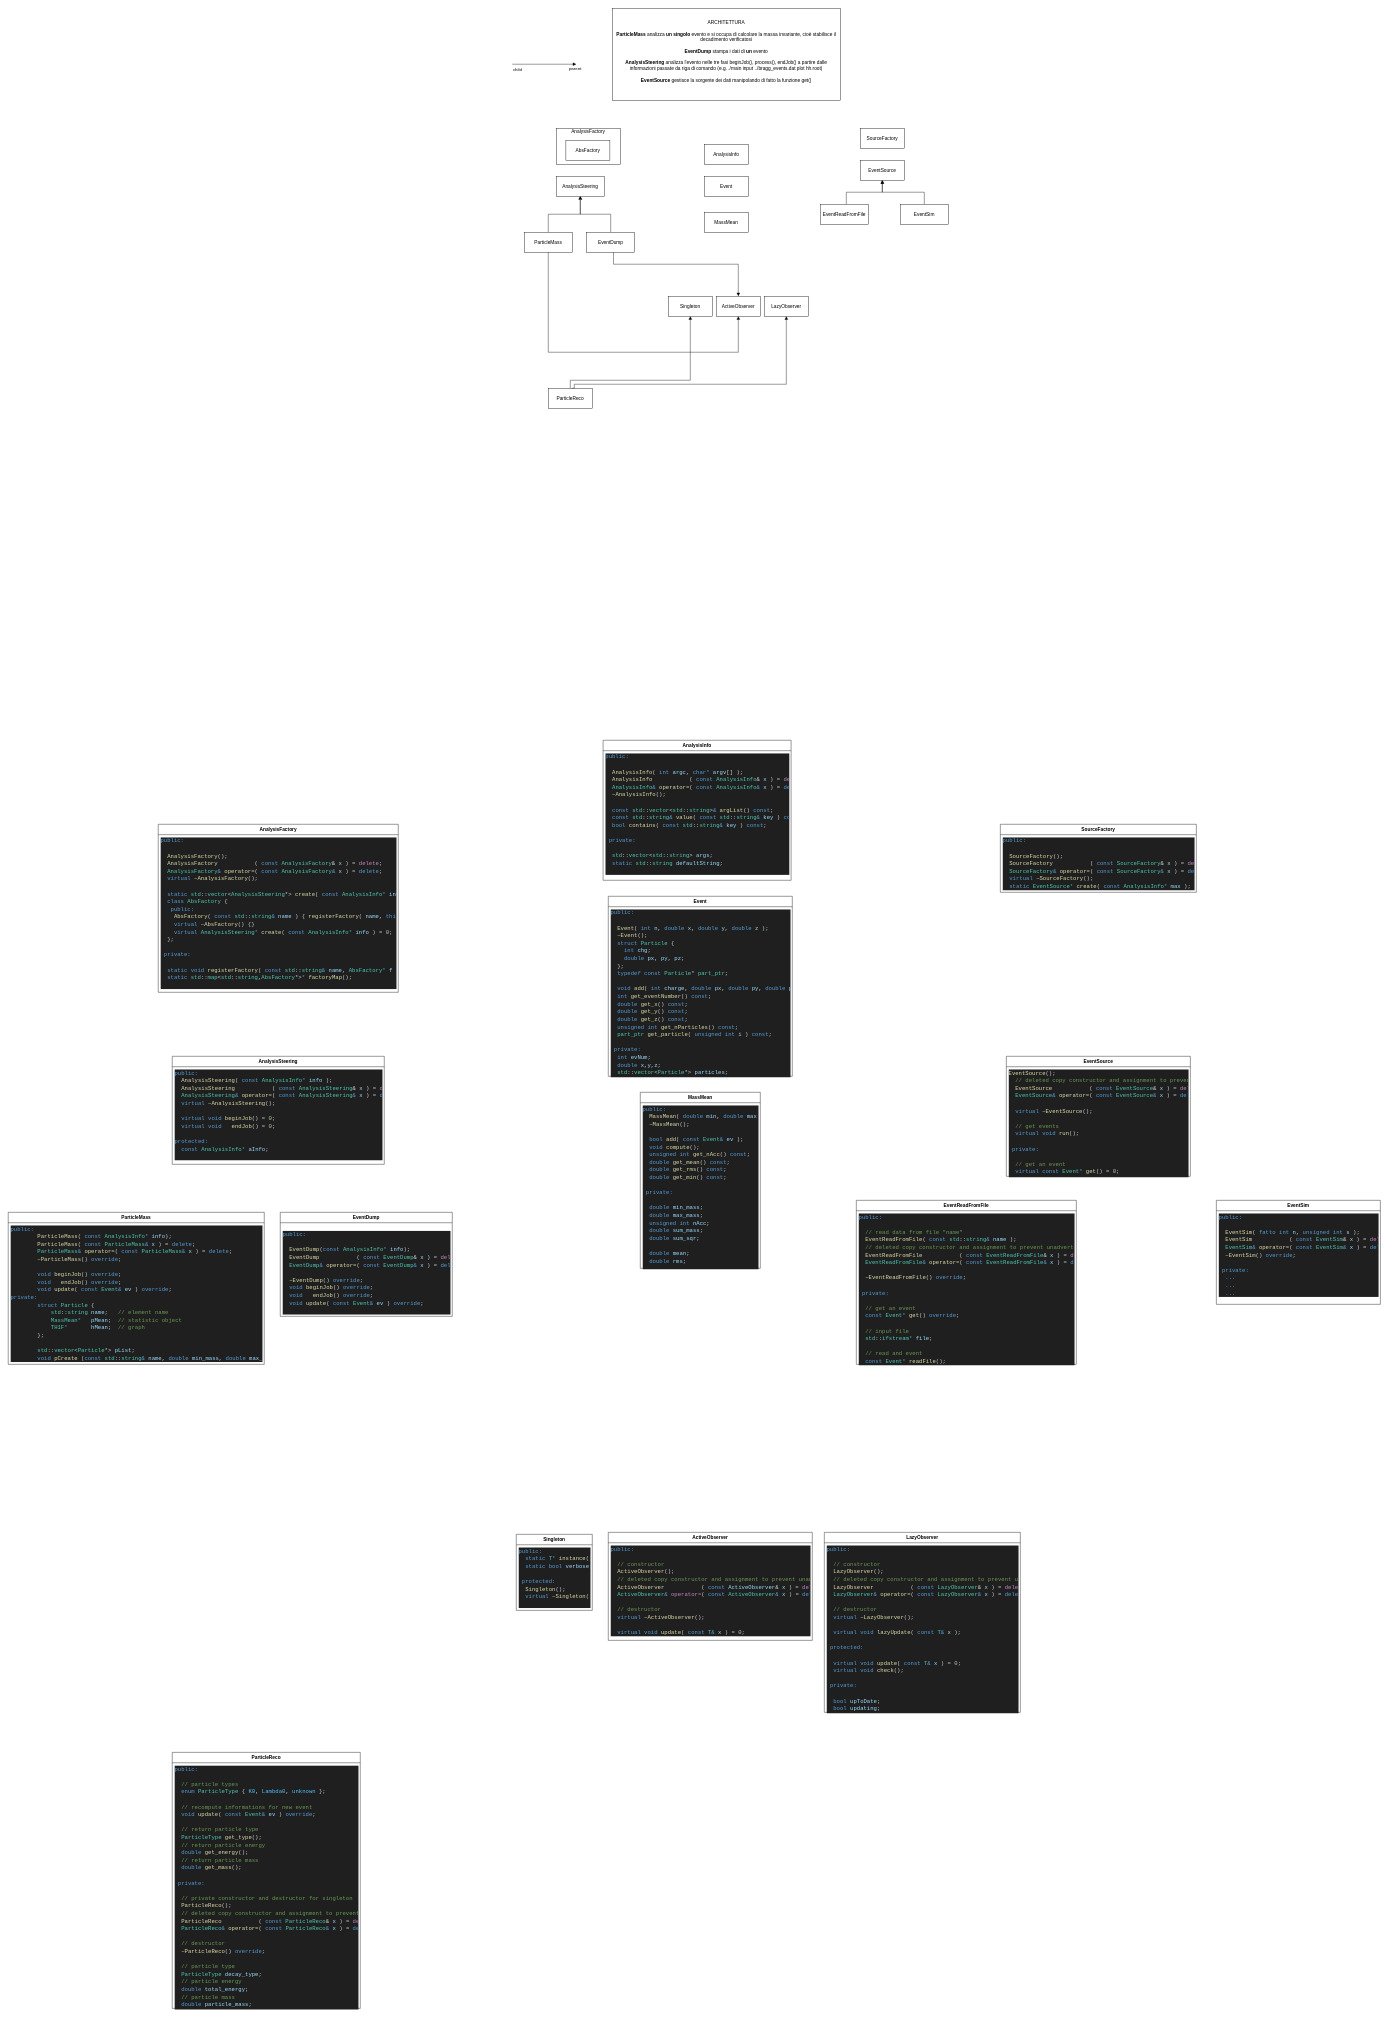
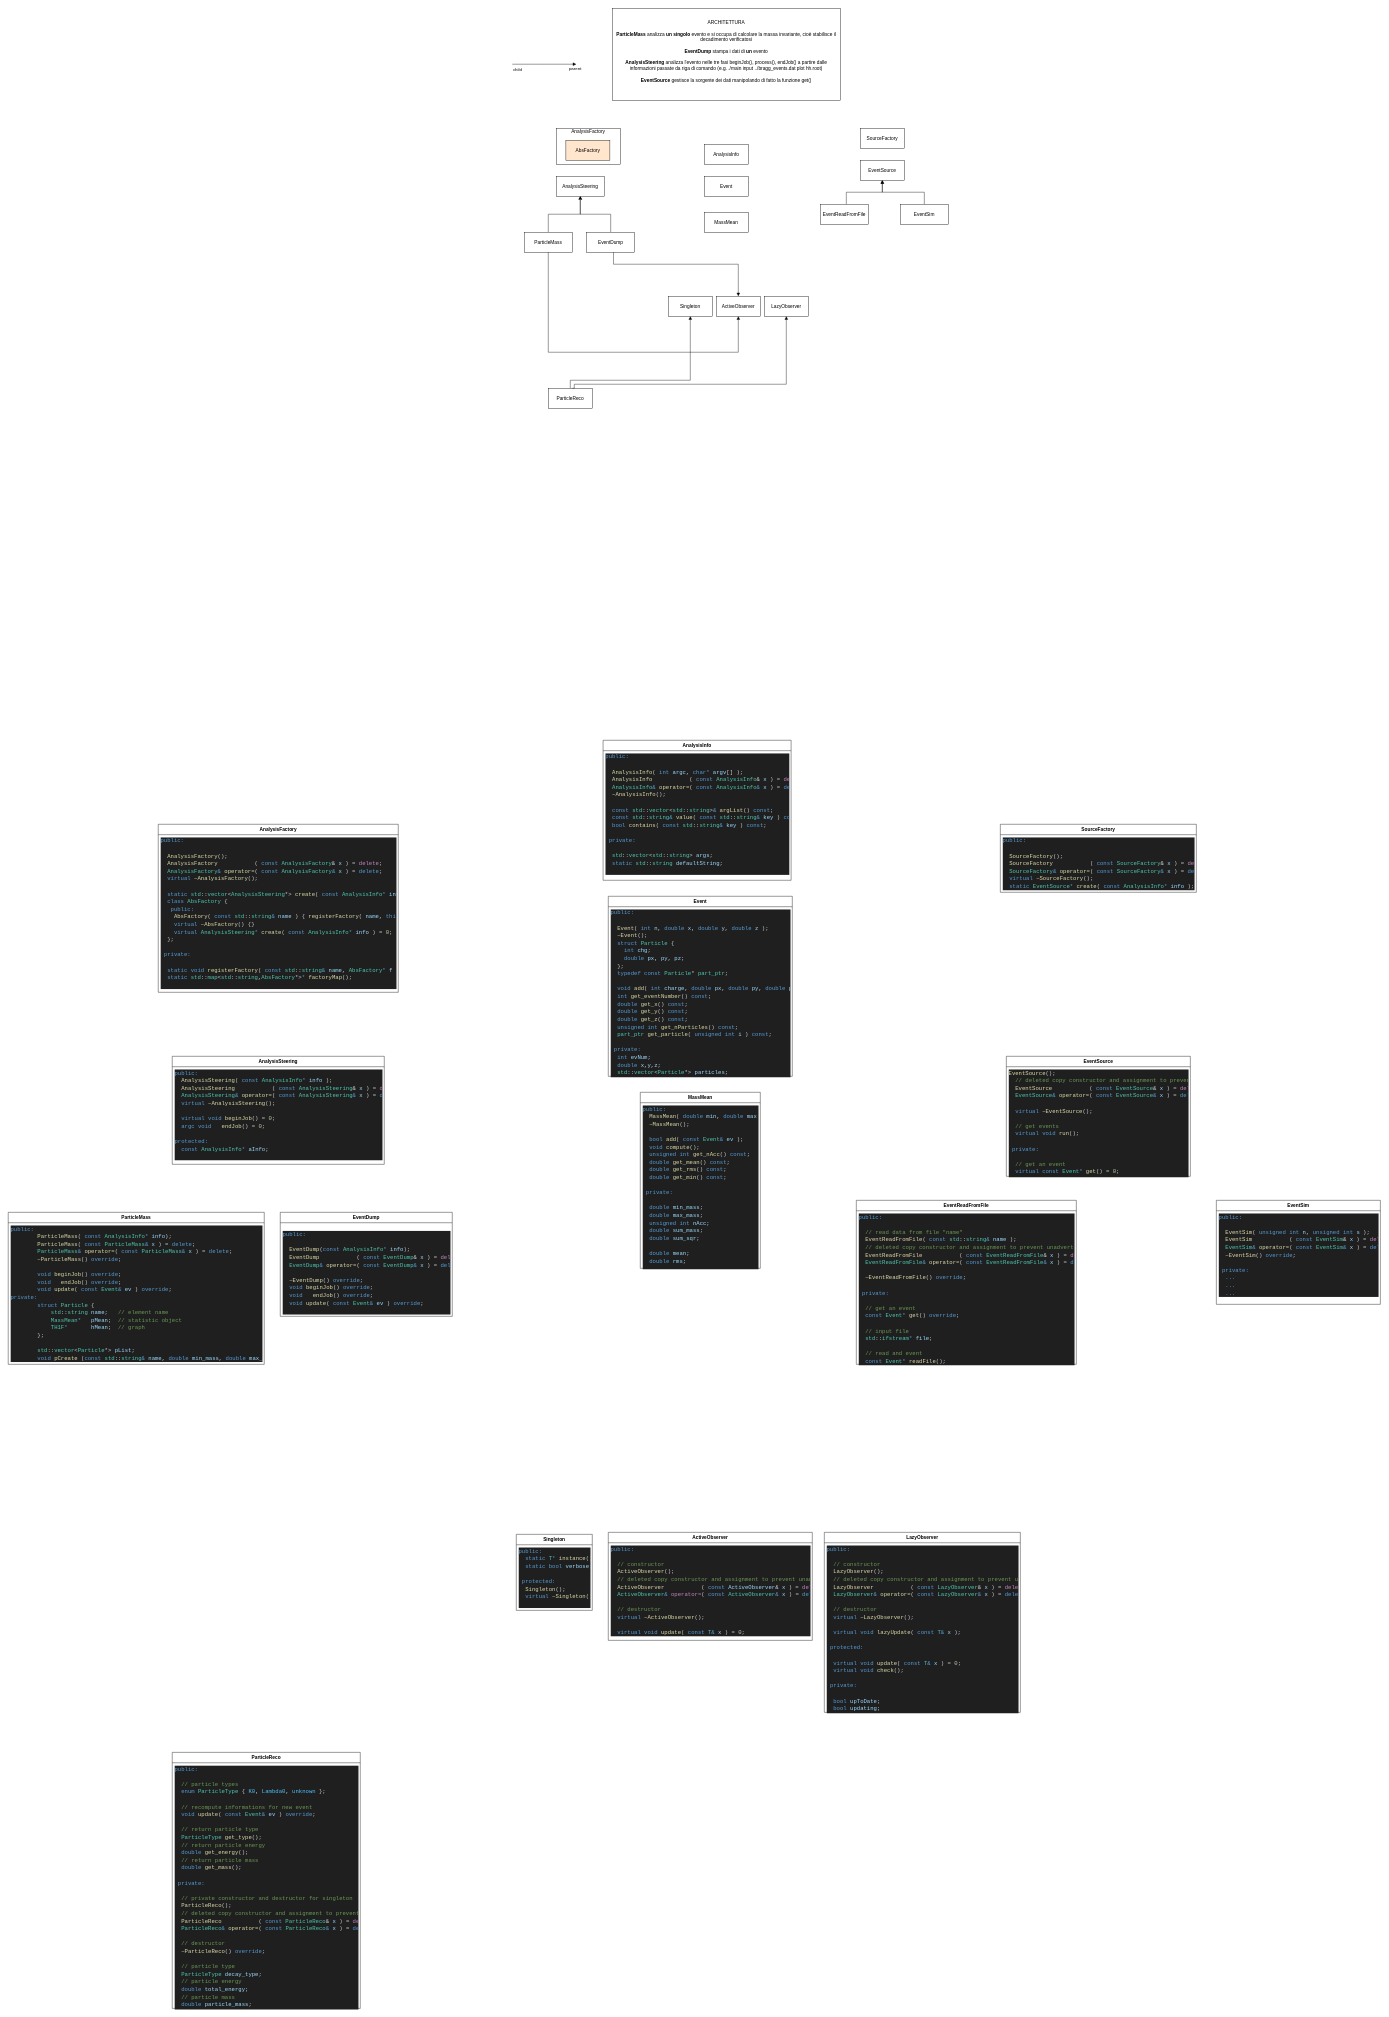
(588, 150) -> (588, 150)
(1078, 855) -> (1078, 855)
(254, 1095) -> (254, 1095)
(1279, 1239) -> (1279, 1239)
